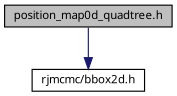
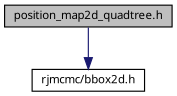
(88, 16) -> (88, 16)
